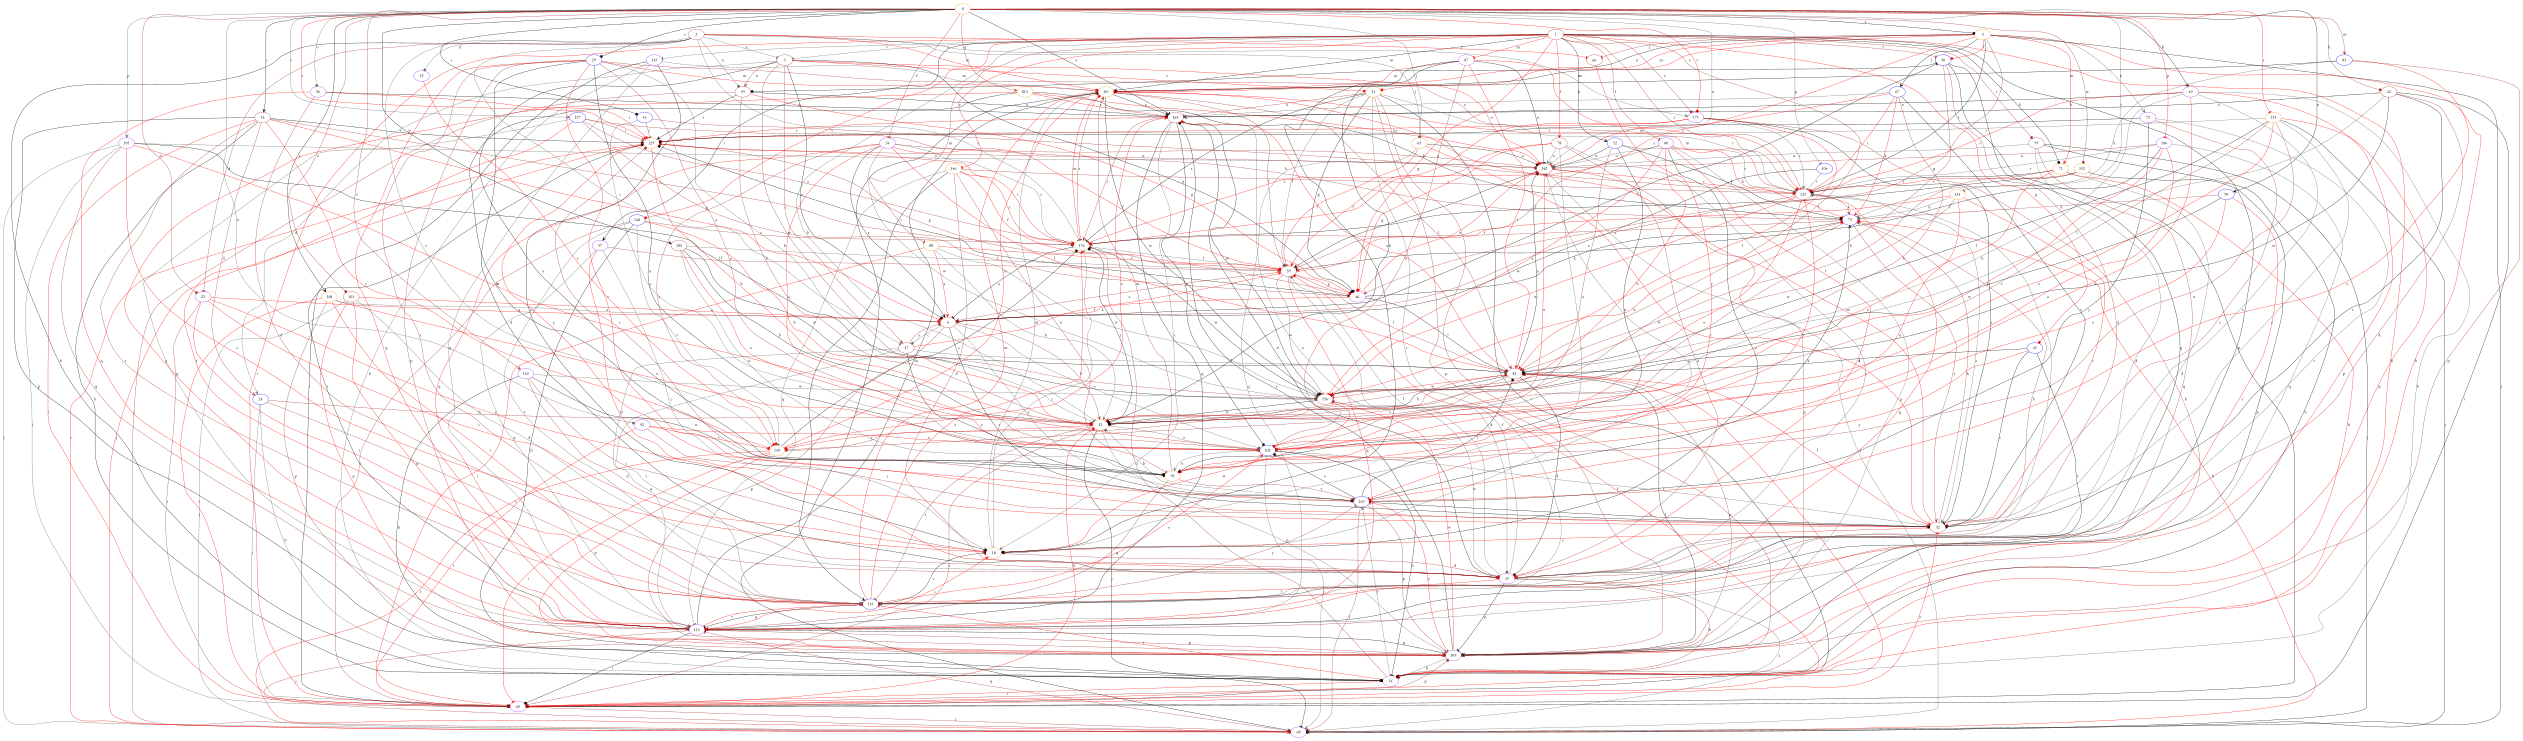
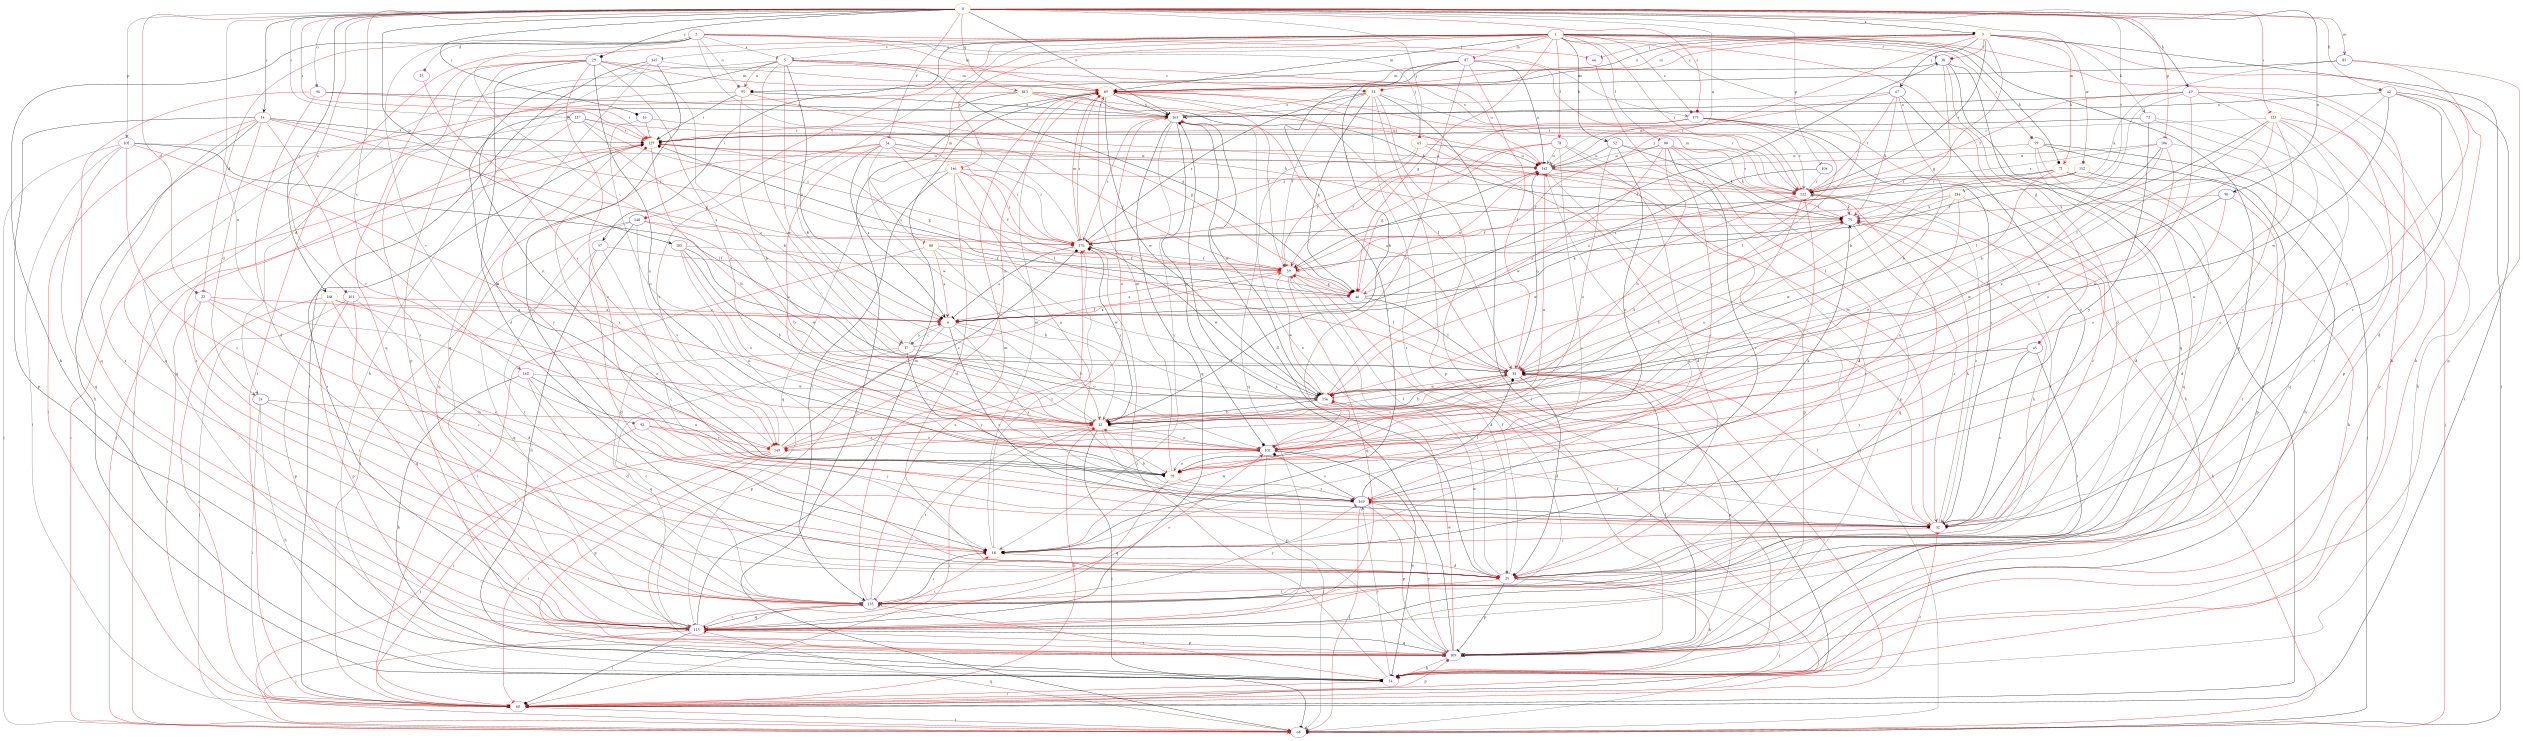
(1594, 60) -> (1594, 60)
(2256, 723) -> (2256, 723)
